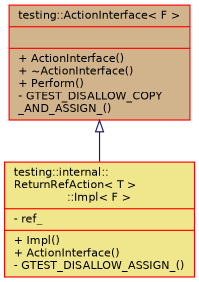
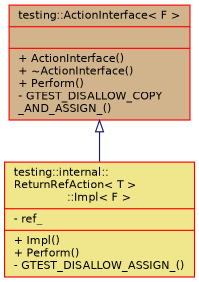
(67, 253) -> (47, 253)
